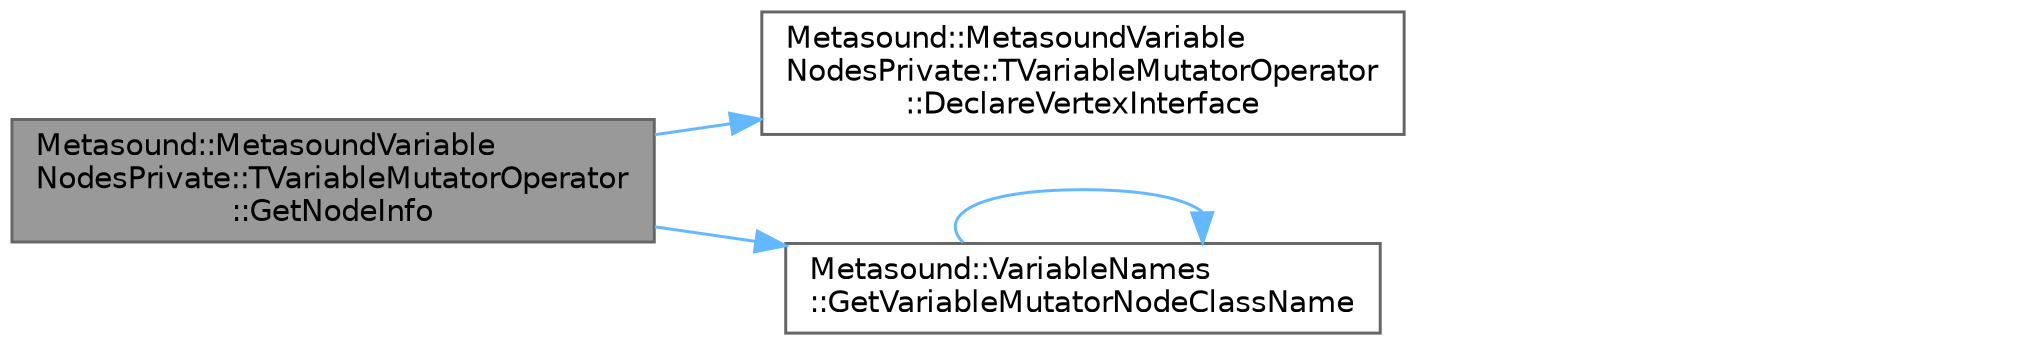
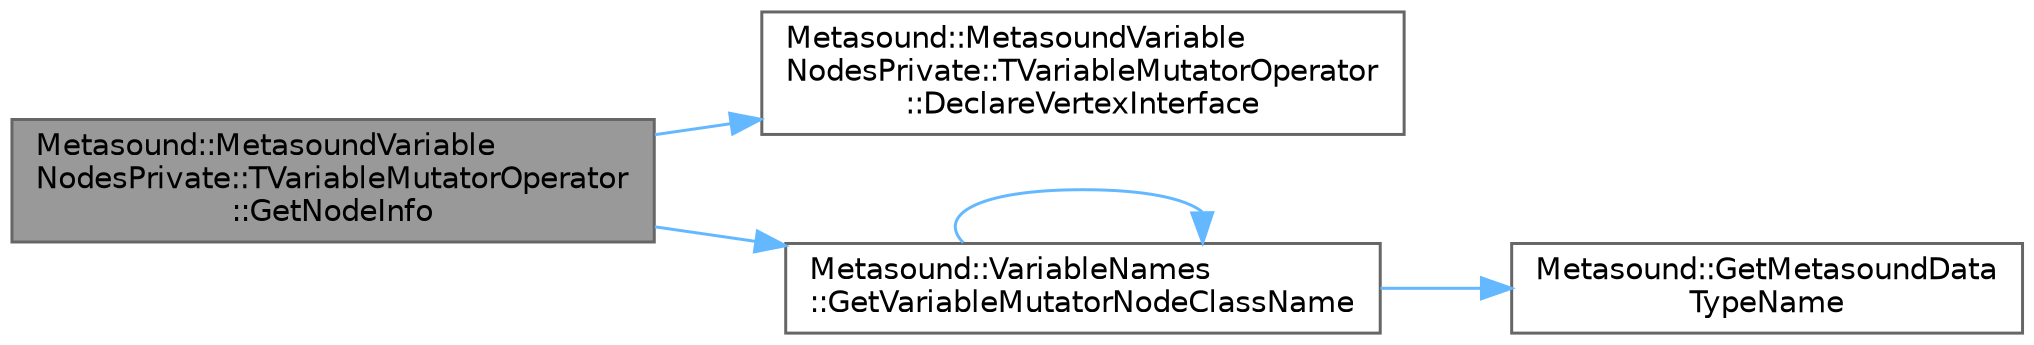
none -> (1767, 288)
